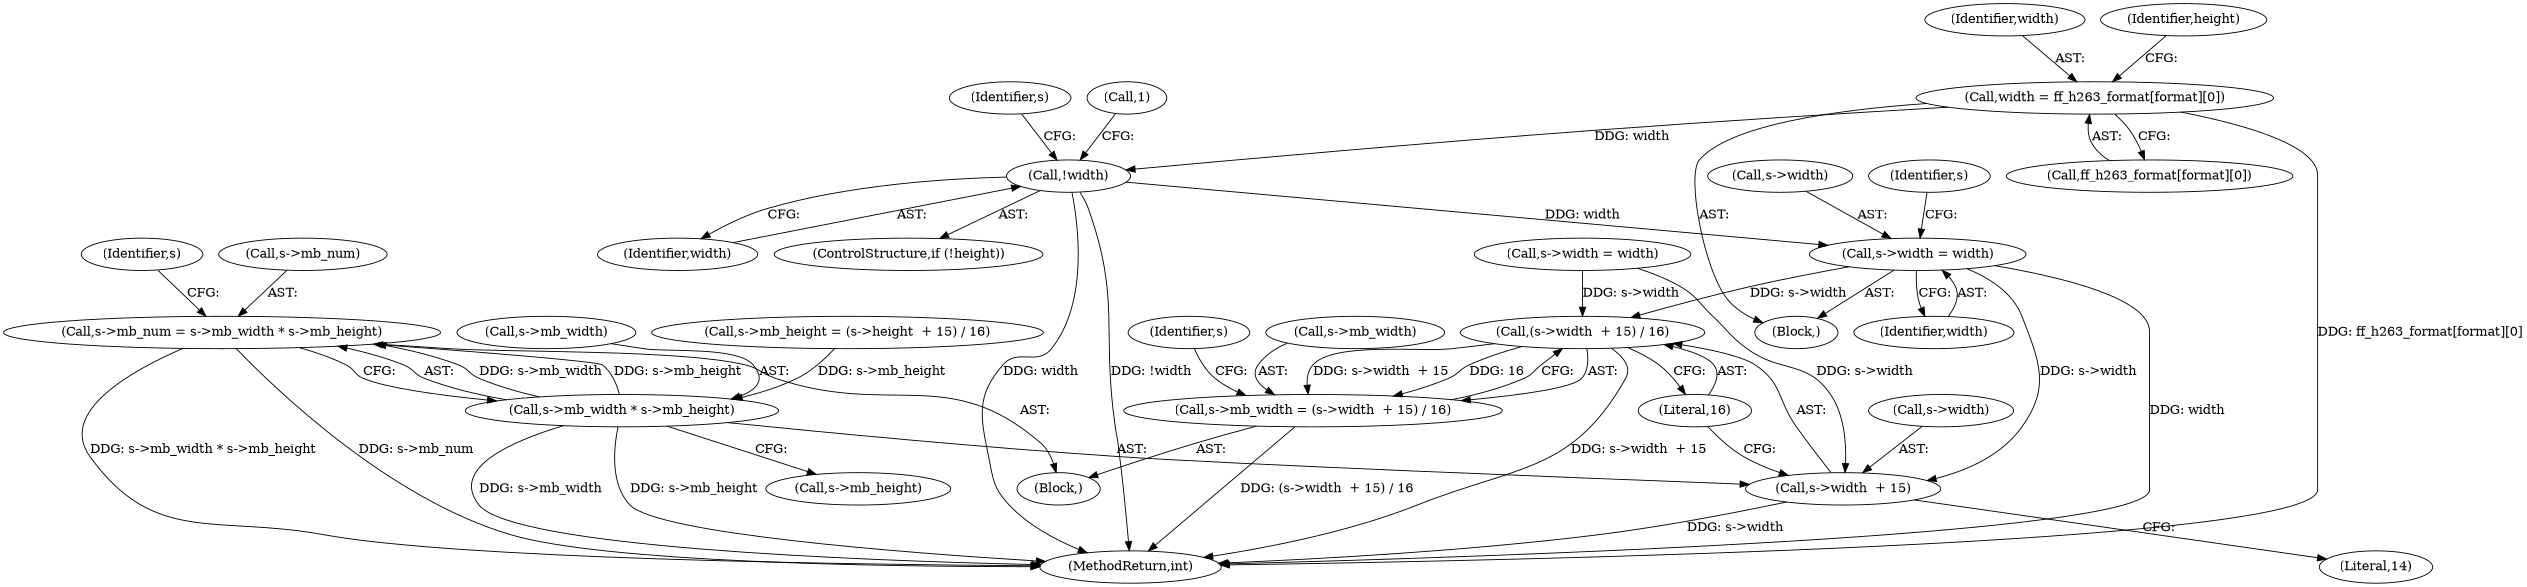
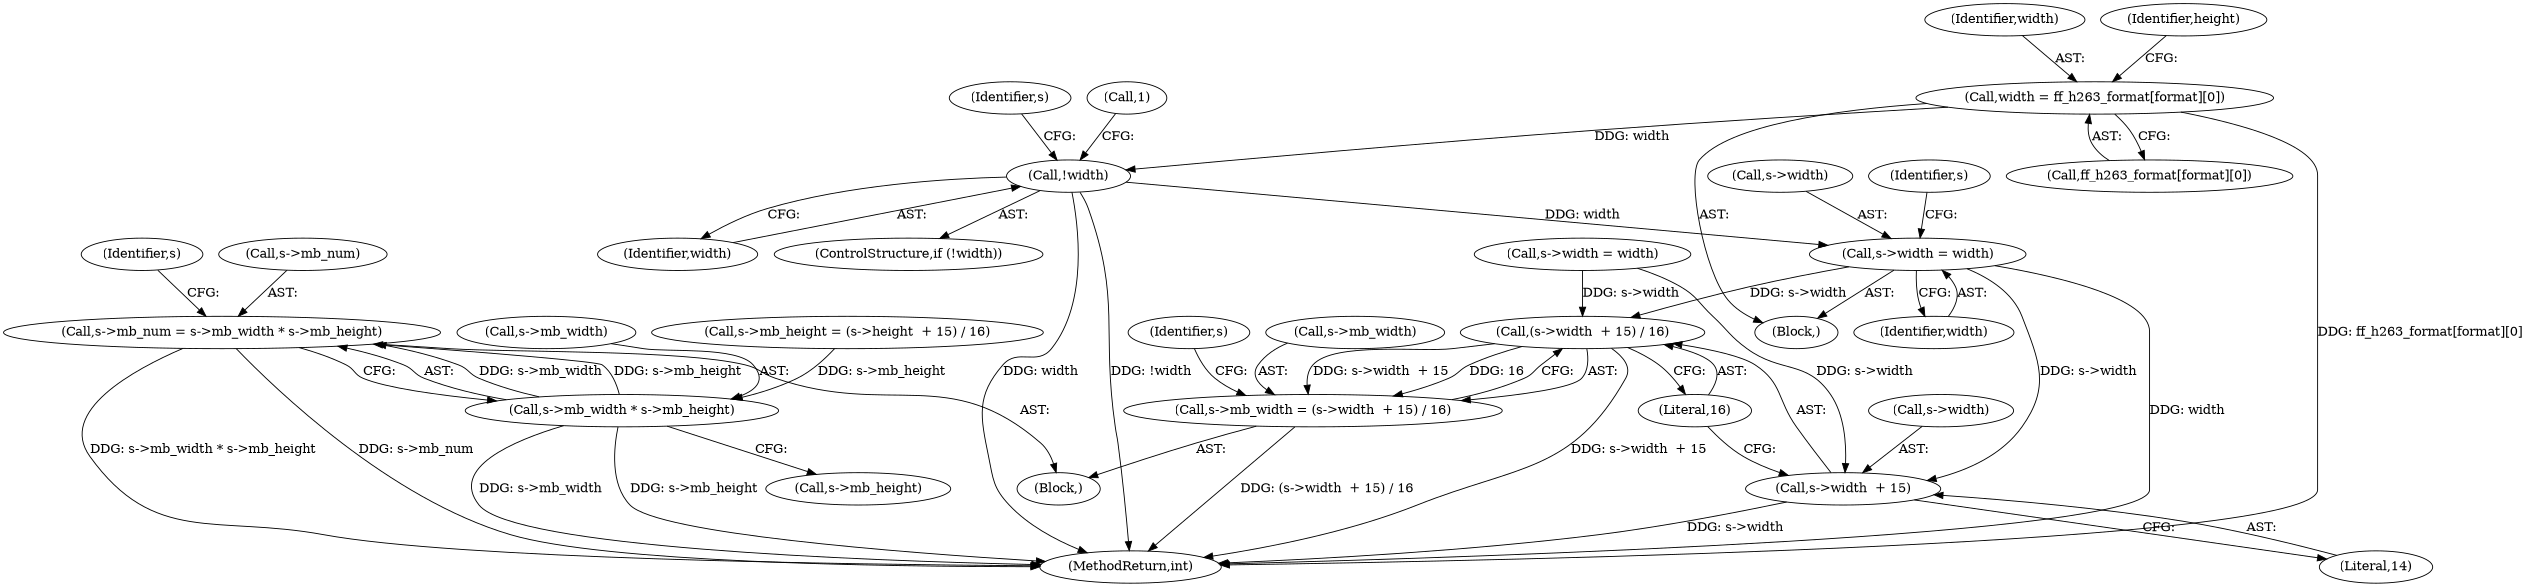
(909, 254) -> (909, 254)
(1233, 463) -> (2141, 515)
